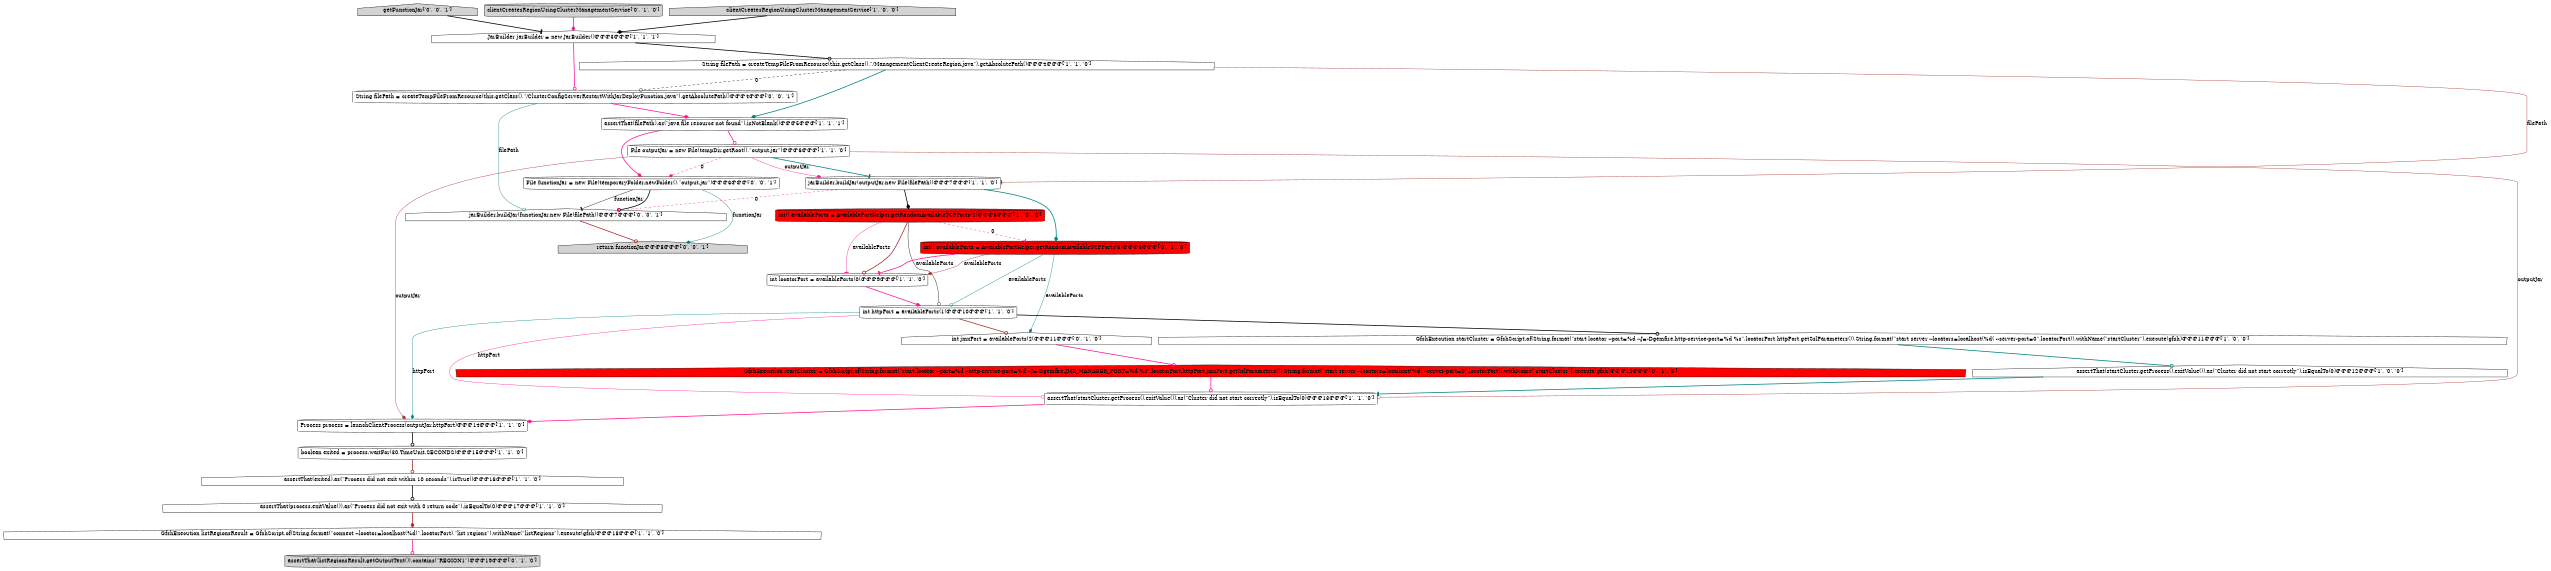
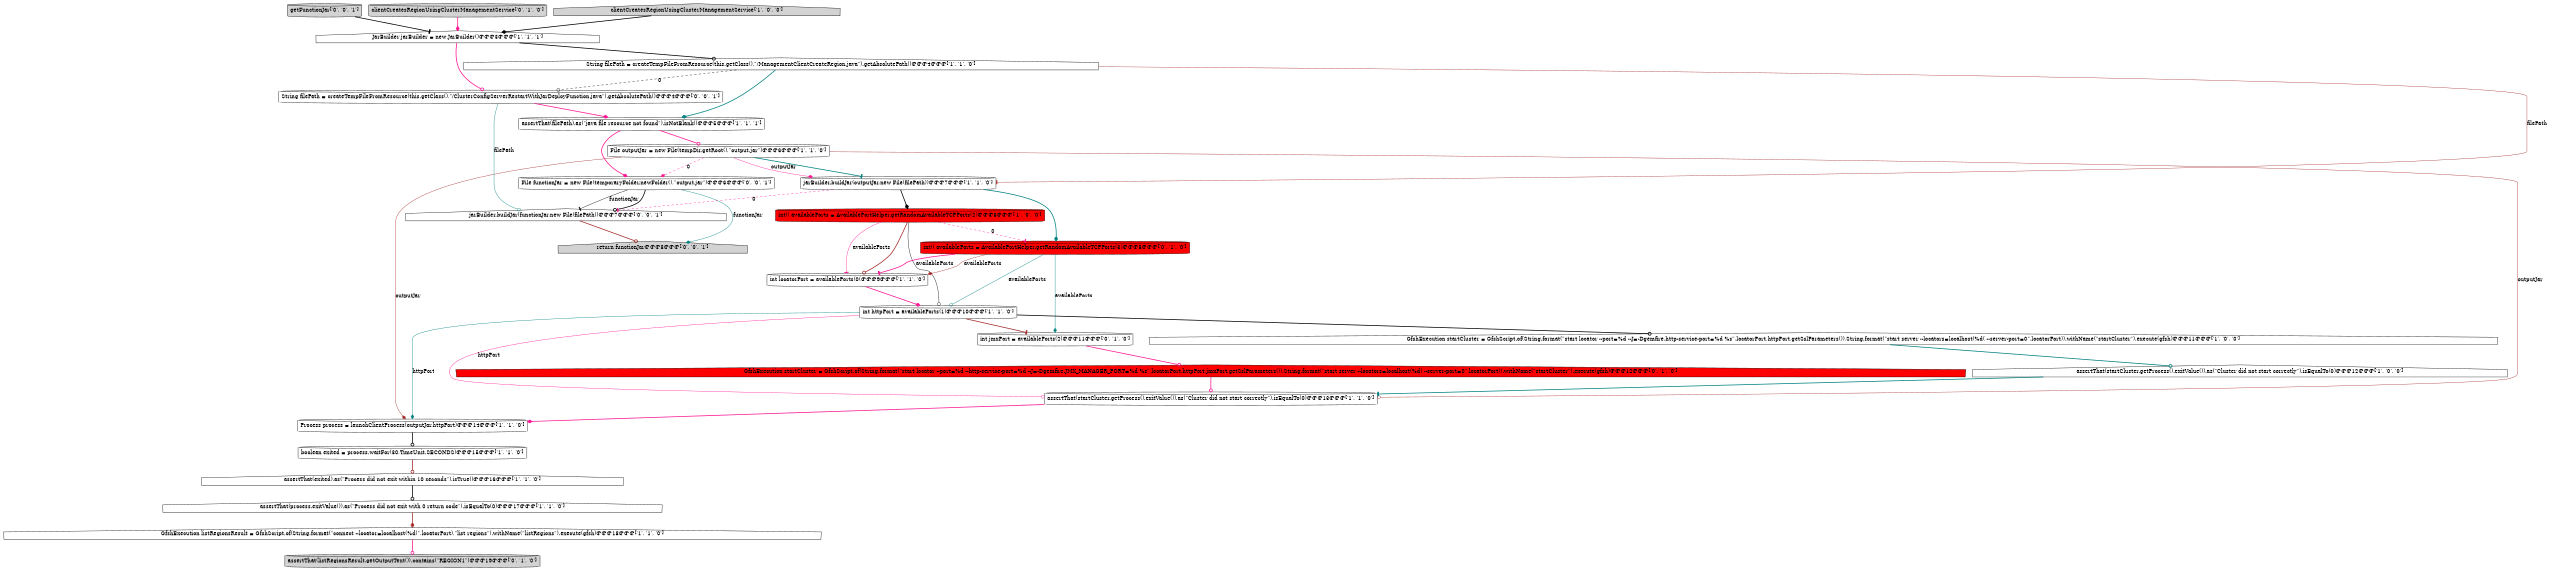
(418, 10) -> (325, 10)
(982, 326) -> (996, 326)
(1027, 339) -> (1055, 339)
